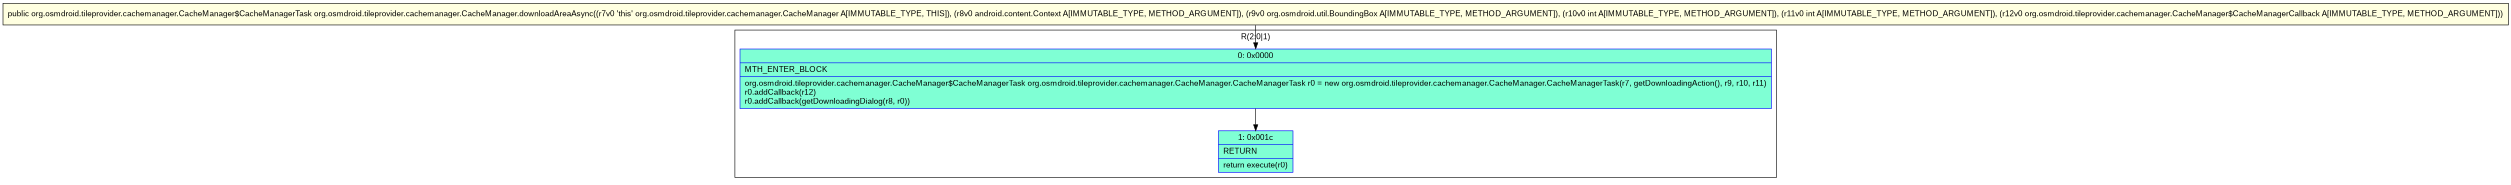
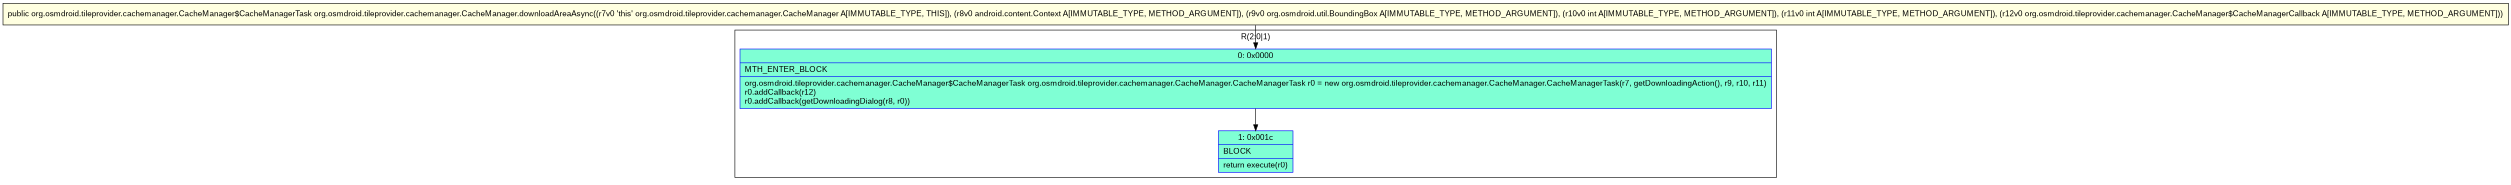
(1240, 151) -> (1237, 151)
